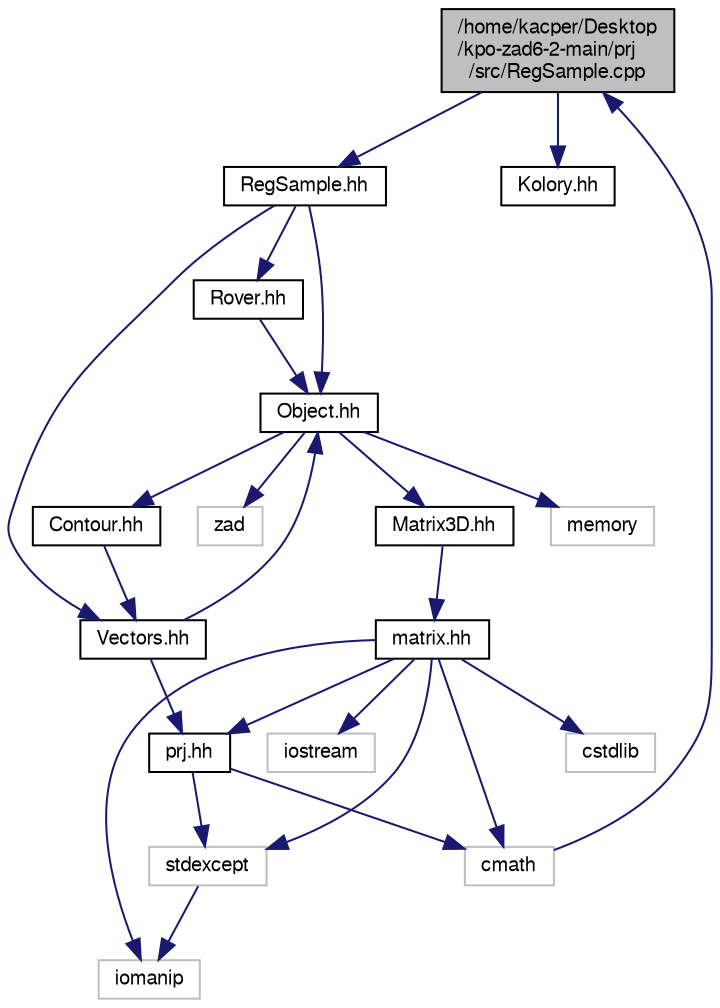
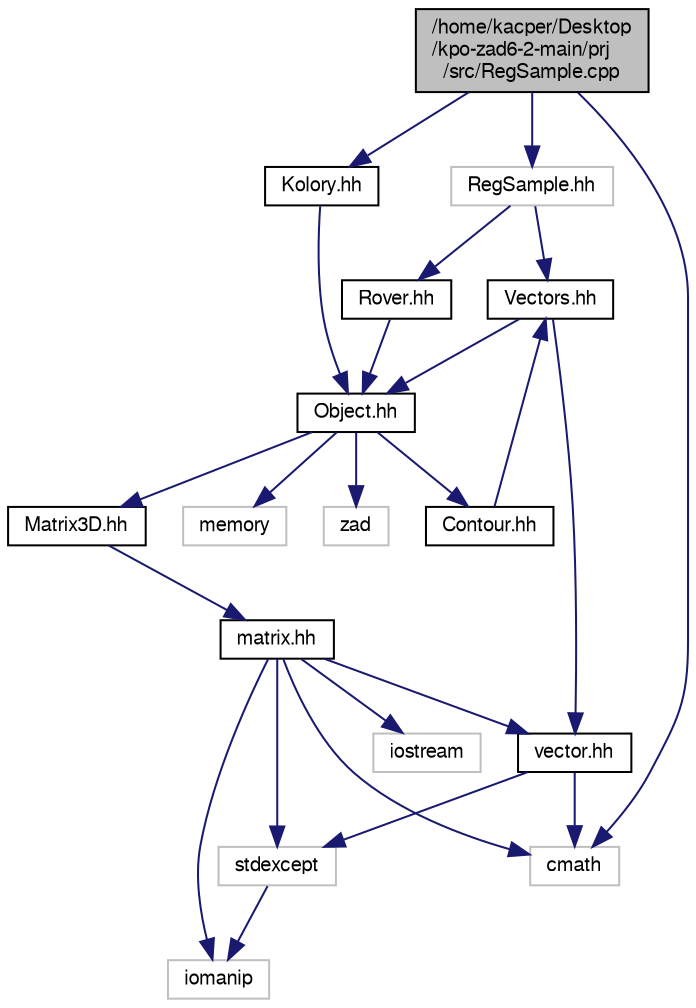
(305, 186) -> (532, 186)
(322, 289) -> (320, 291)
(712, 503) -> (688, 457)
(190, 753) -> (575, 753)
(611, 753) -> none
